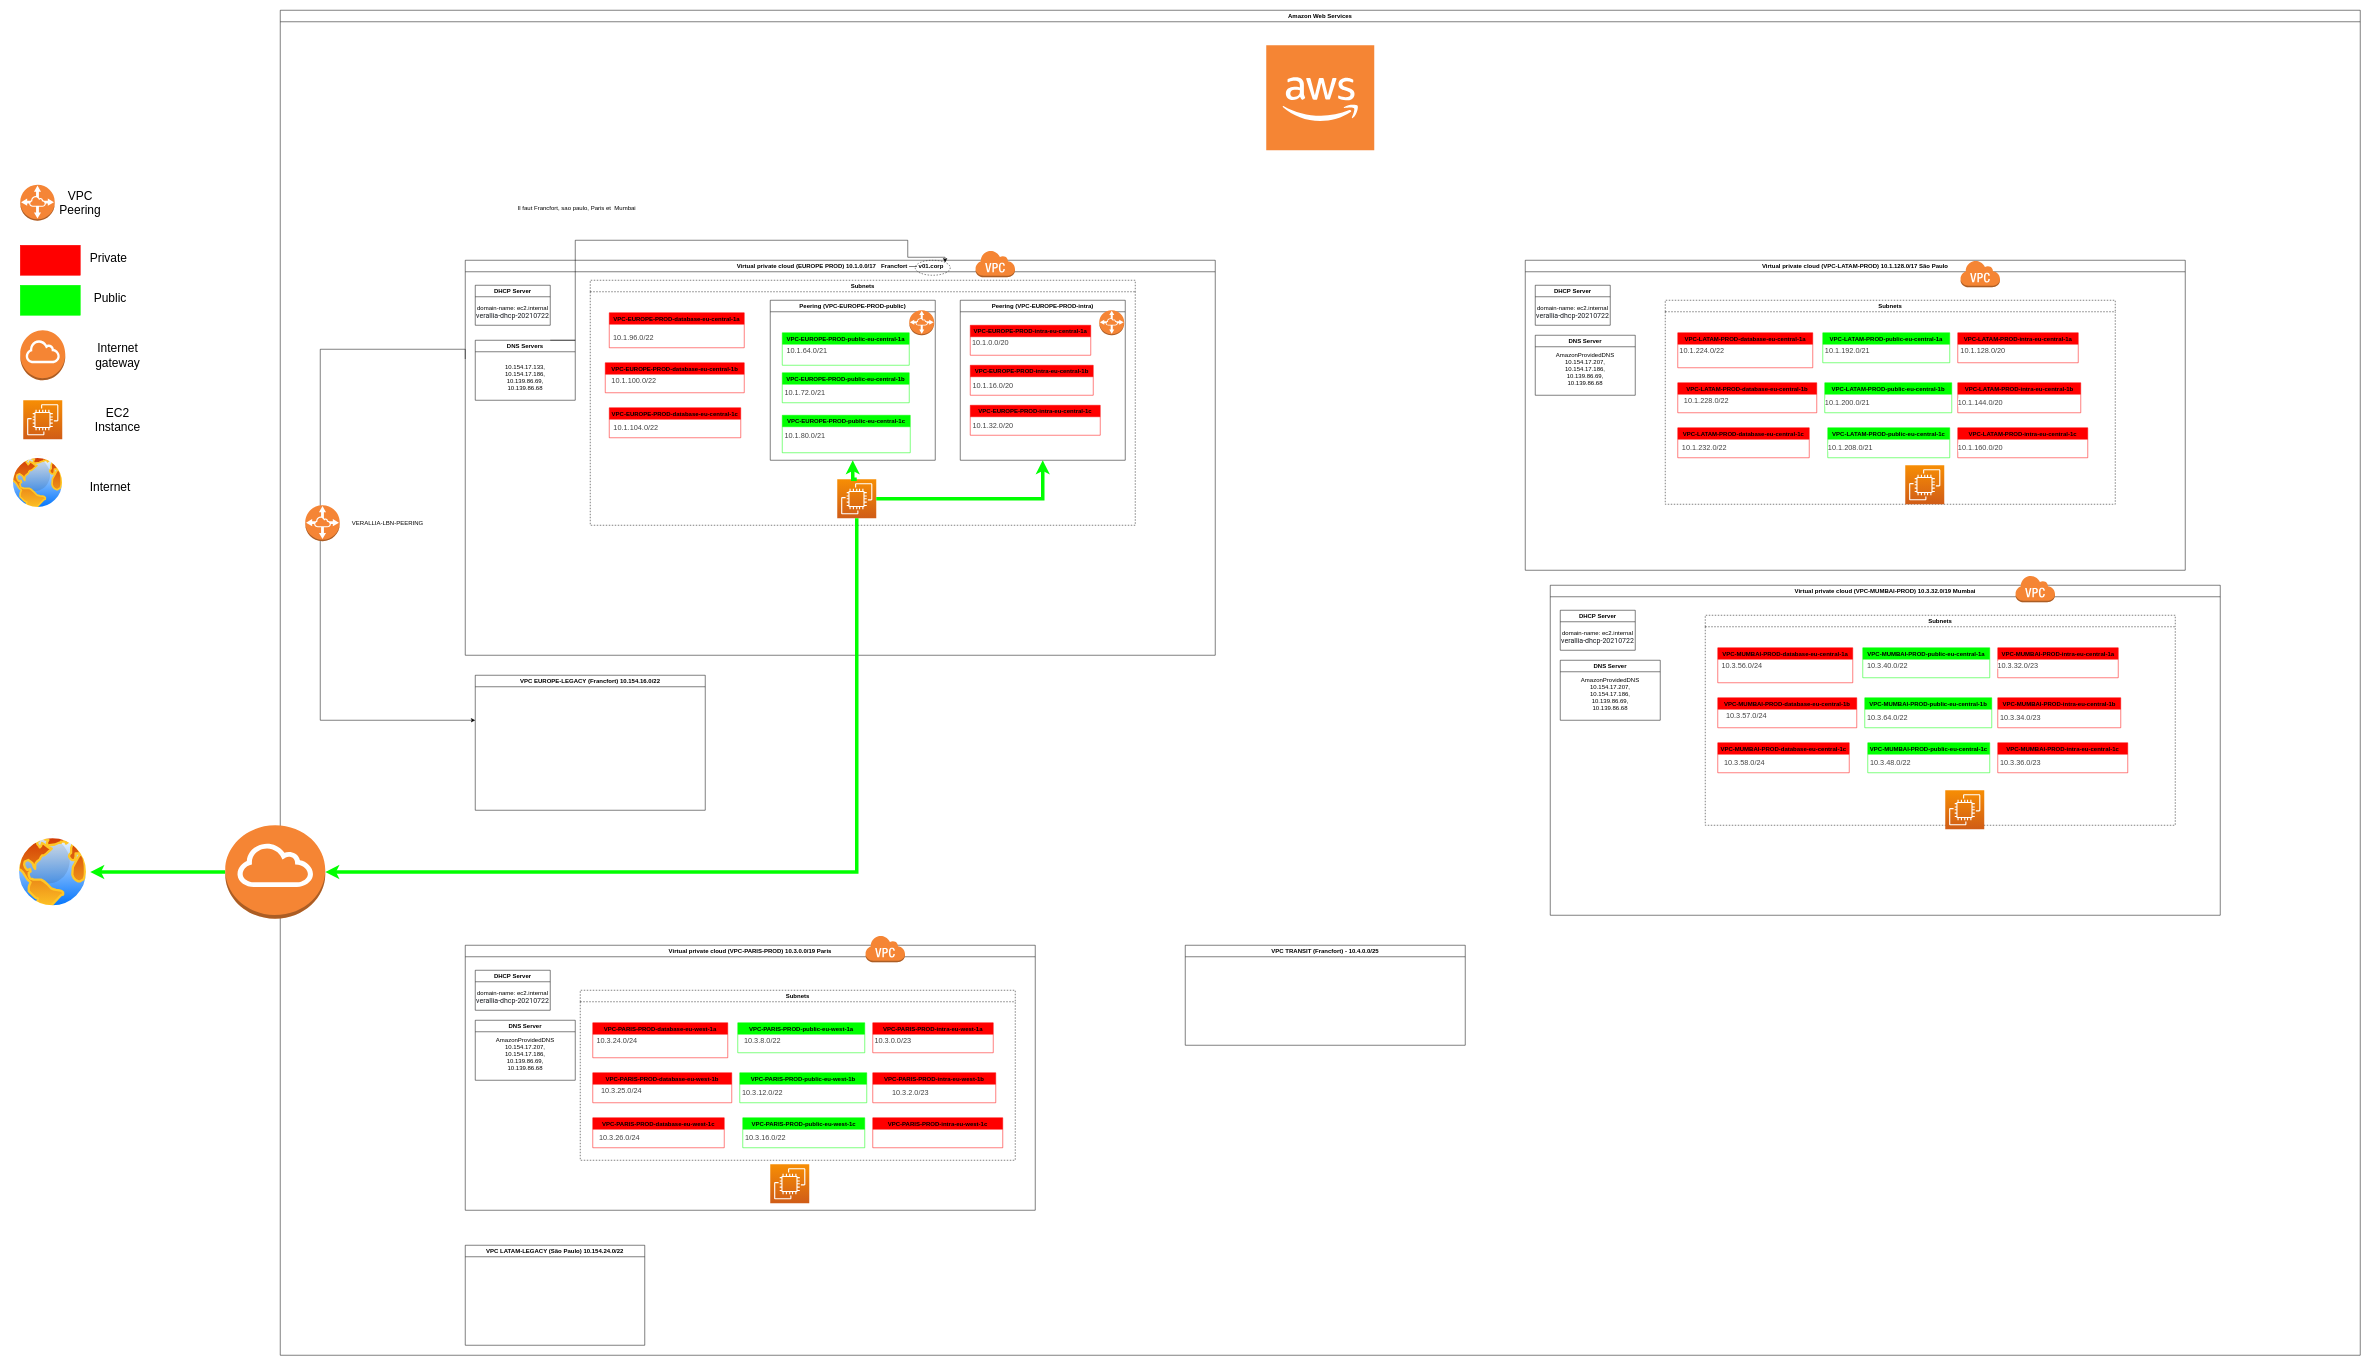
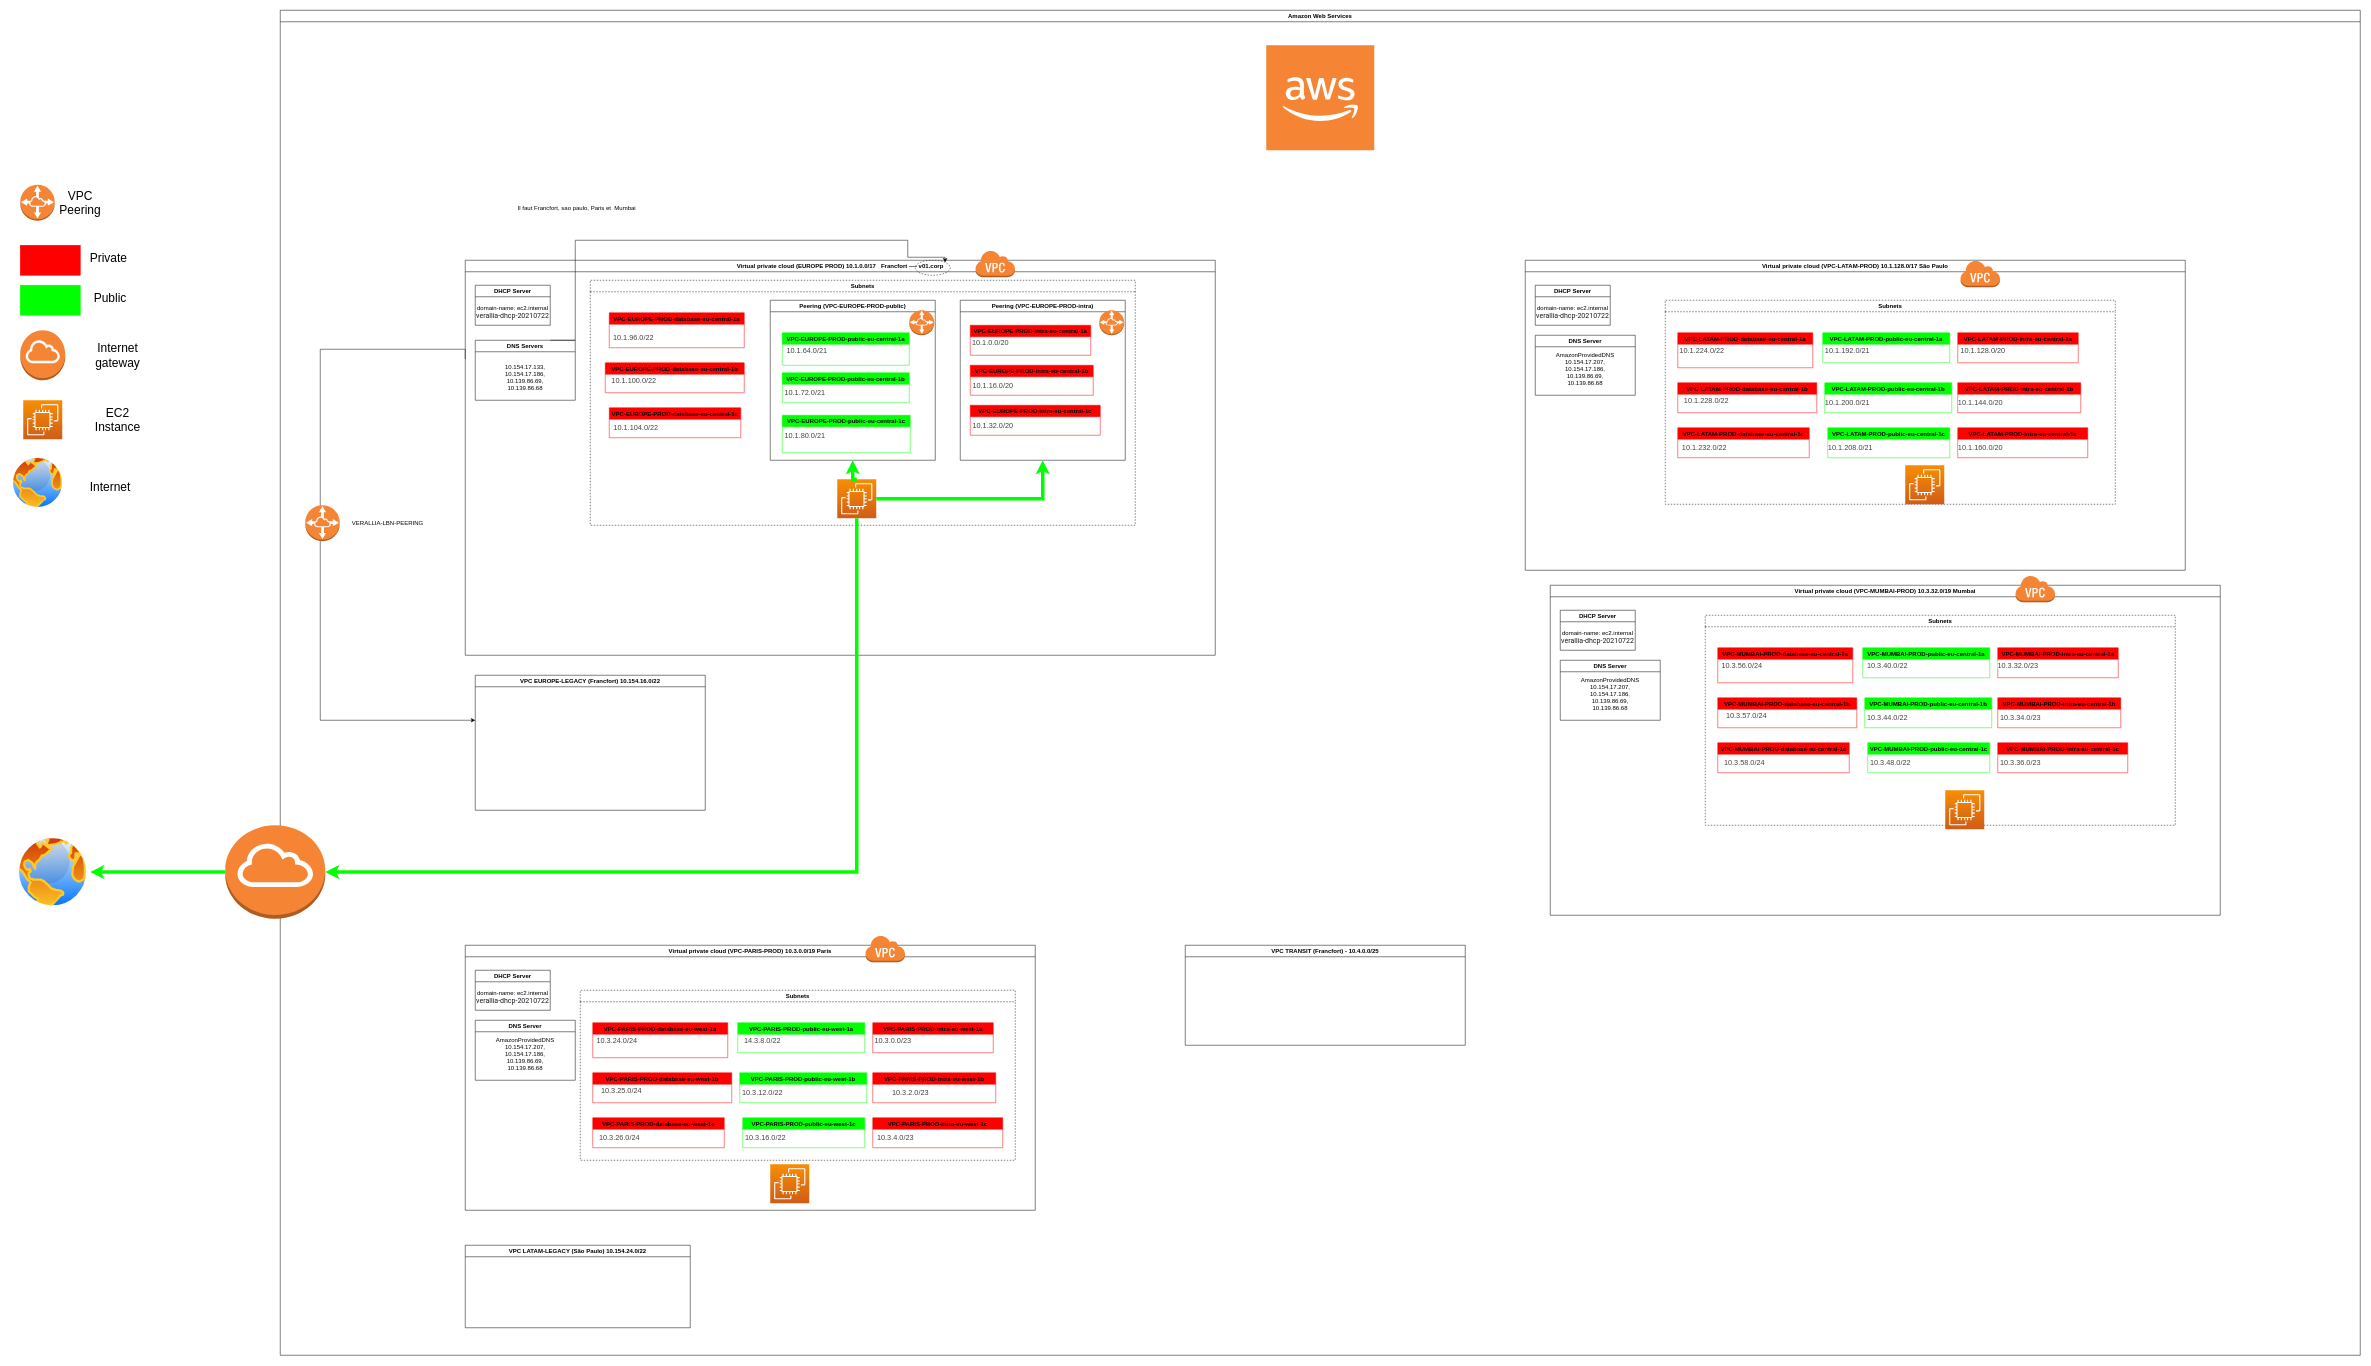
(1888, 718) -> (1888, 718)
(763, 1040) -> (763, 1040)
none -> (895, 1138)
(555, 1295) -> (578, 1287)
